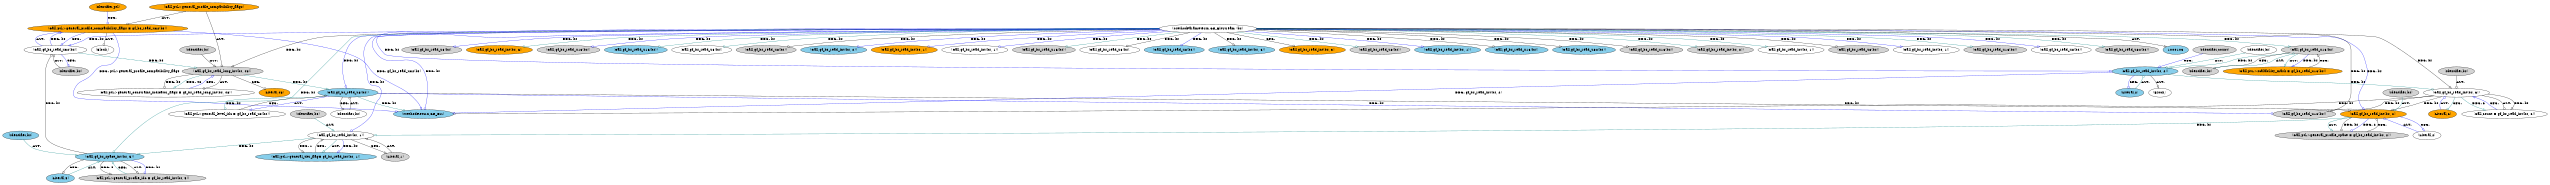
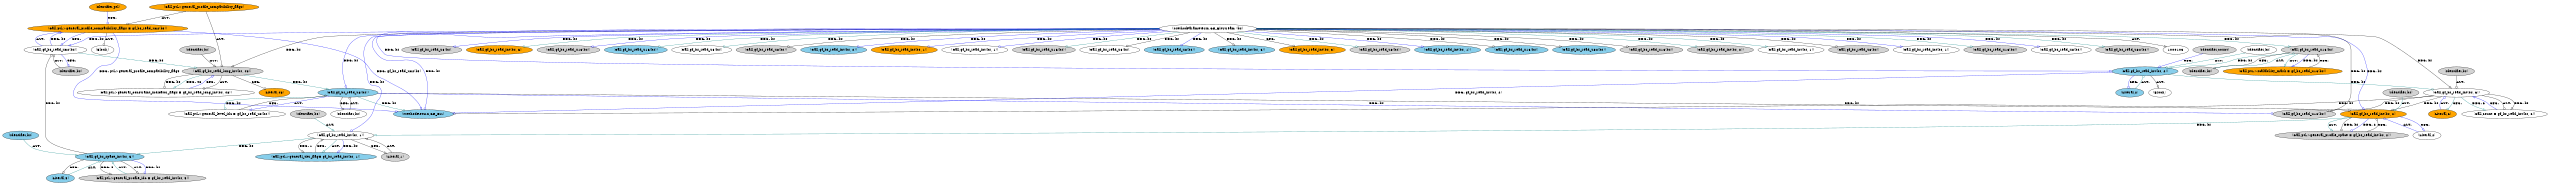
(347, 42) -> none
(2176, 50) -> (2176, 50)
(83, 168) -> (83, 168)
(123, 168) -> (123, 168)
